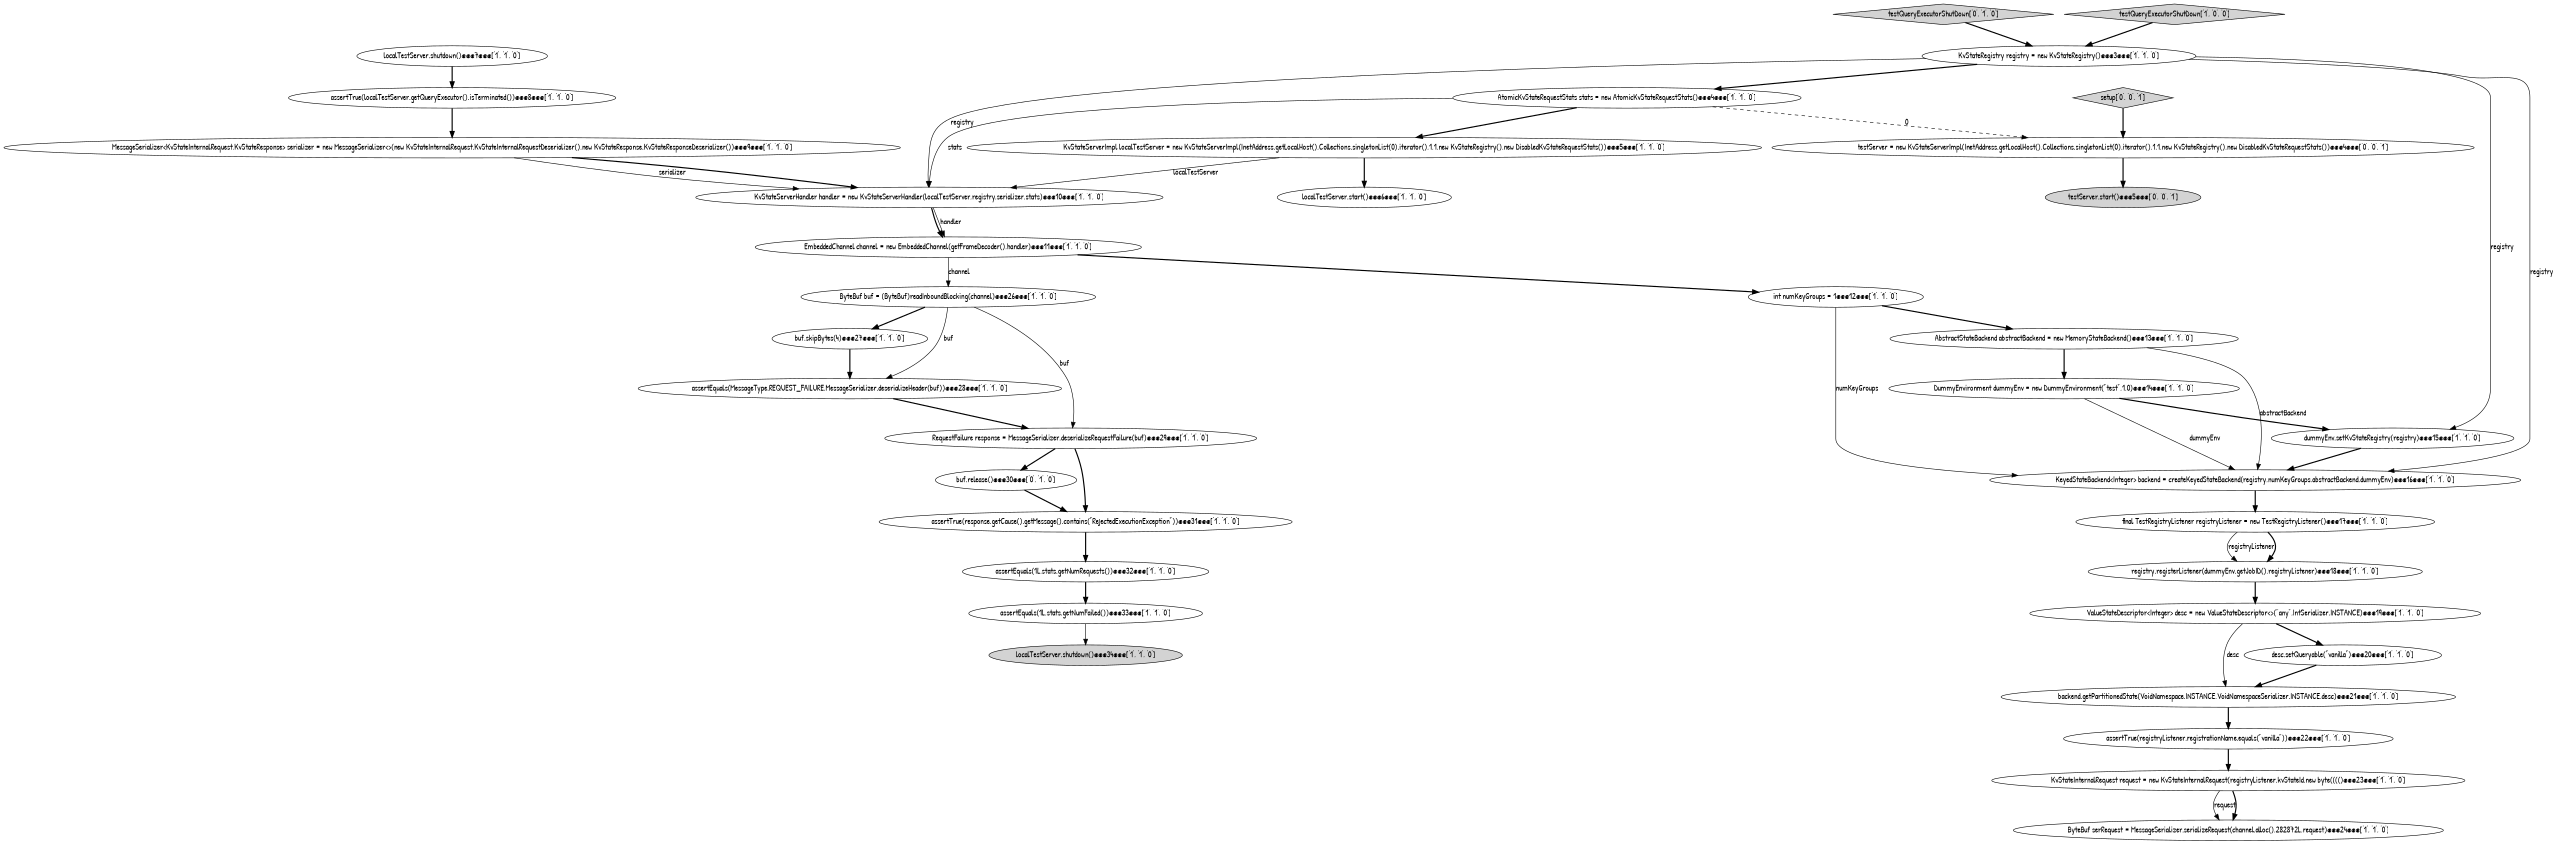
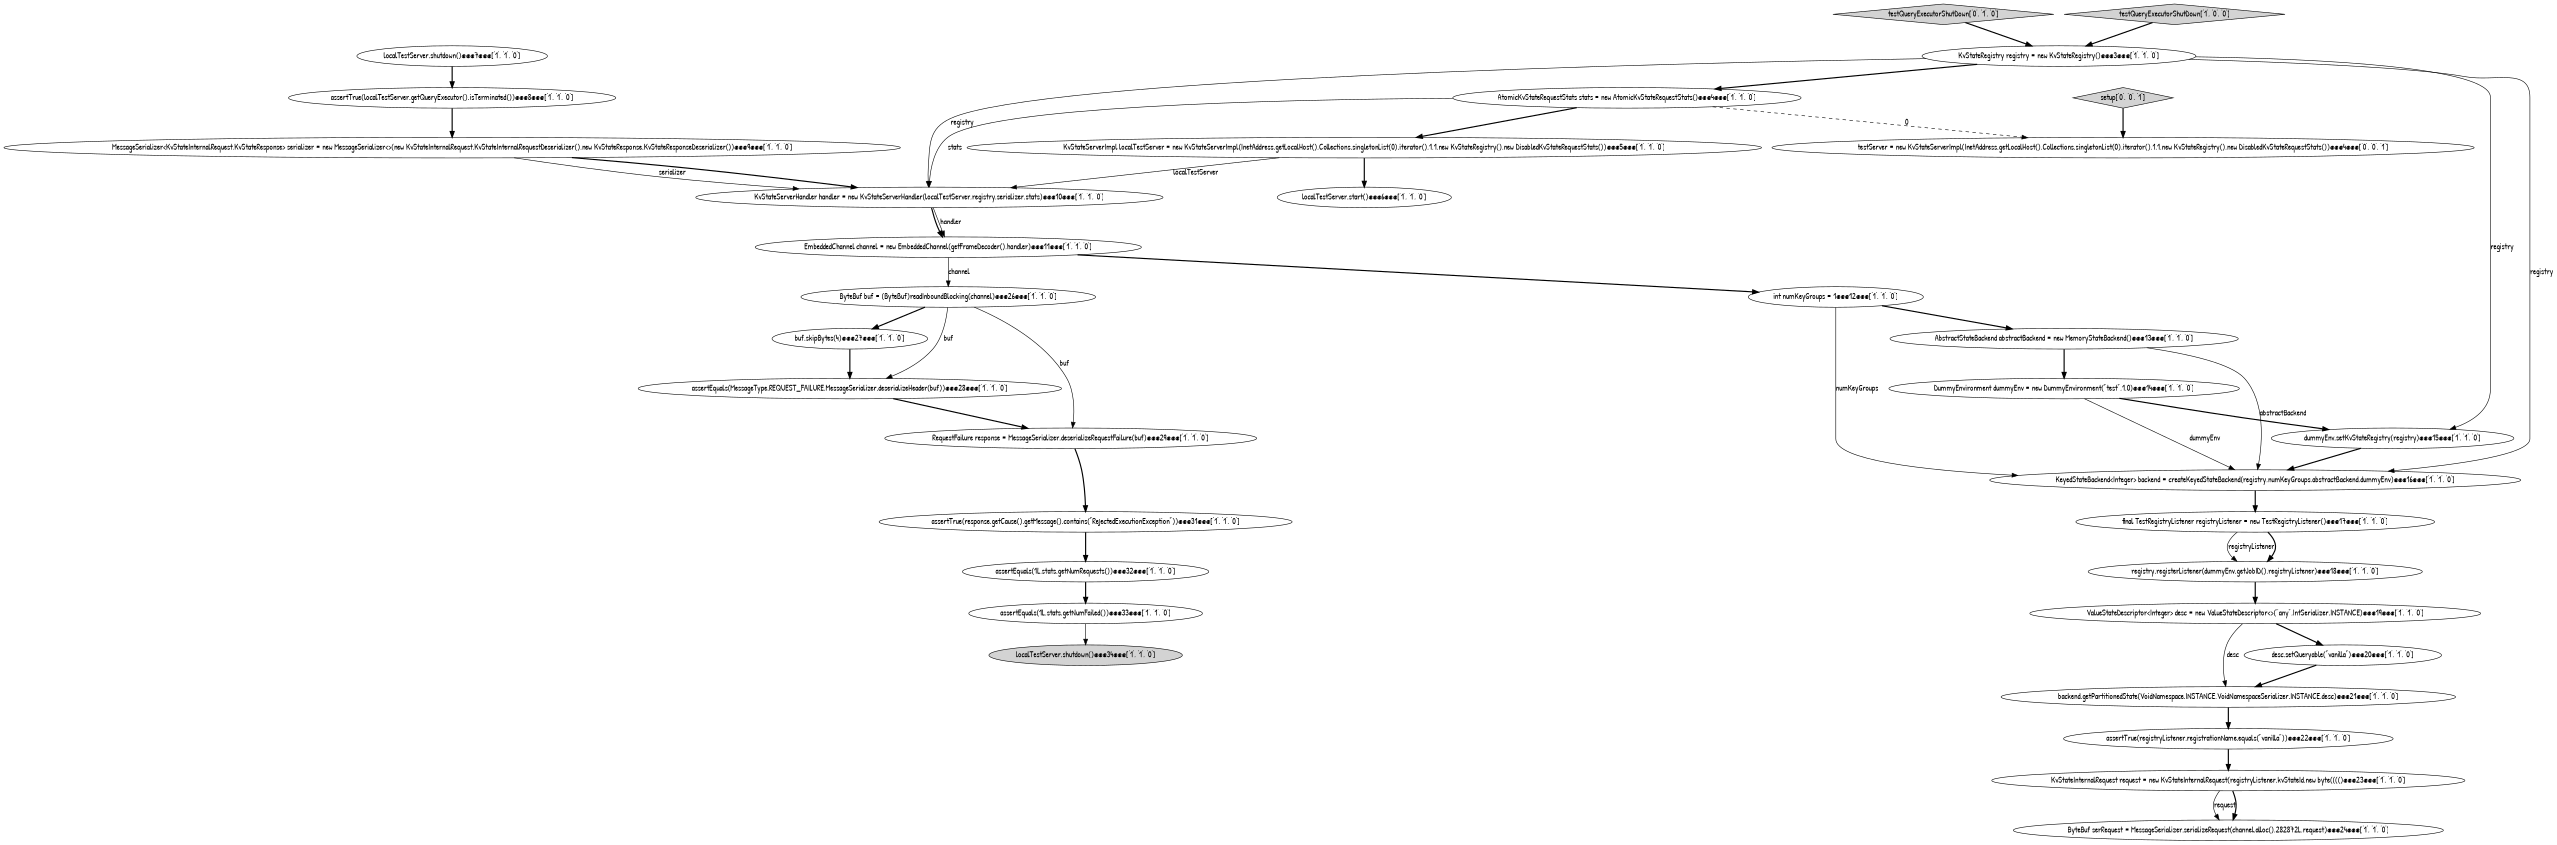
(2123, 197) -> none
(1006, 480) -> none
